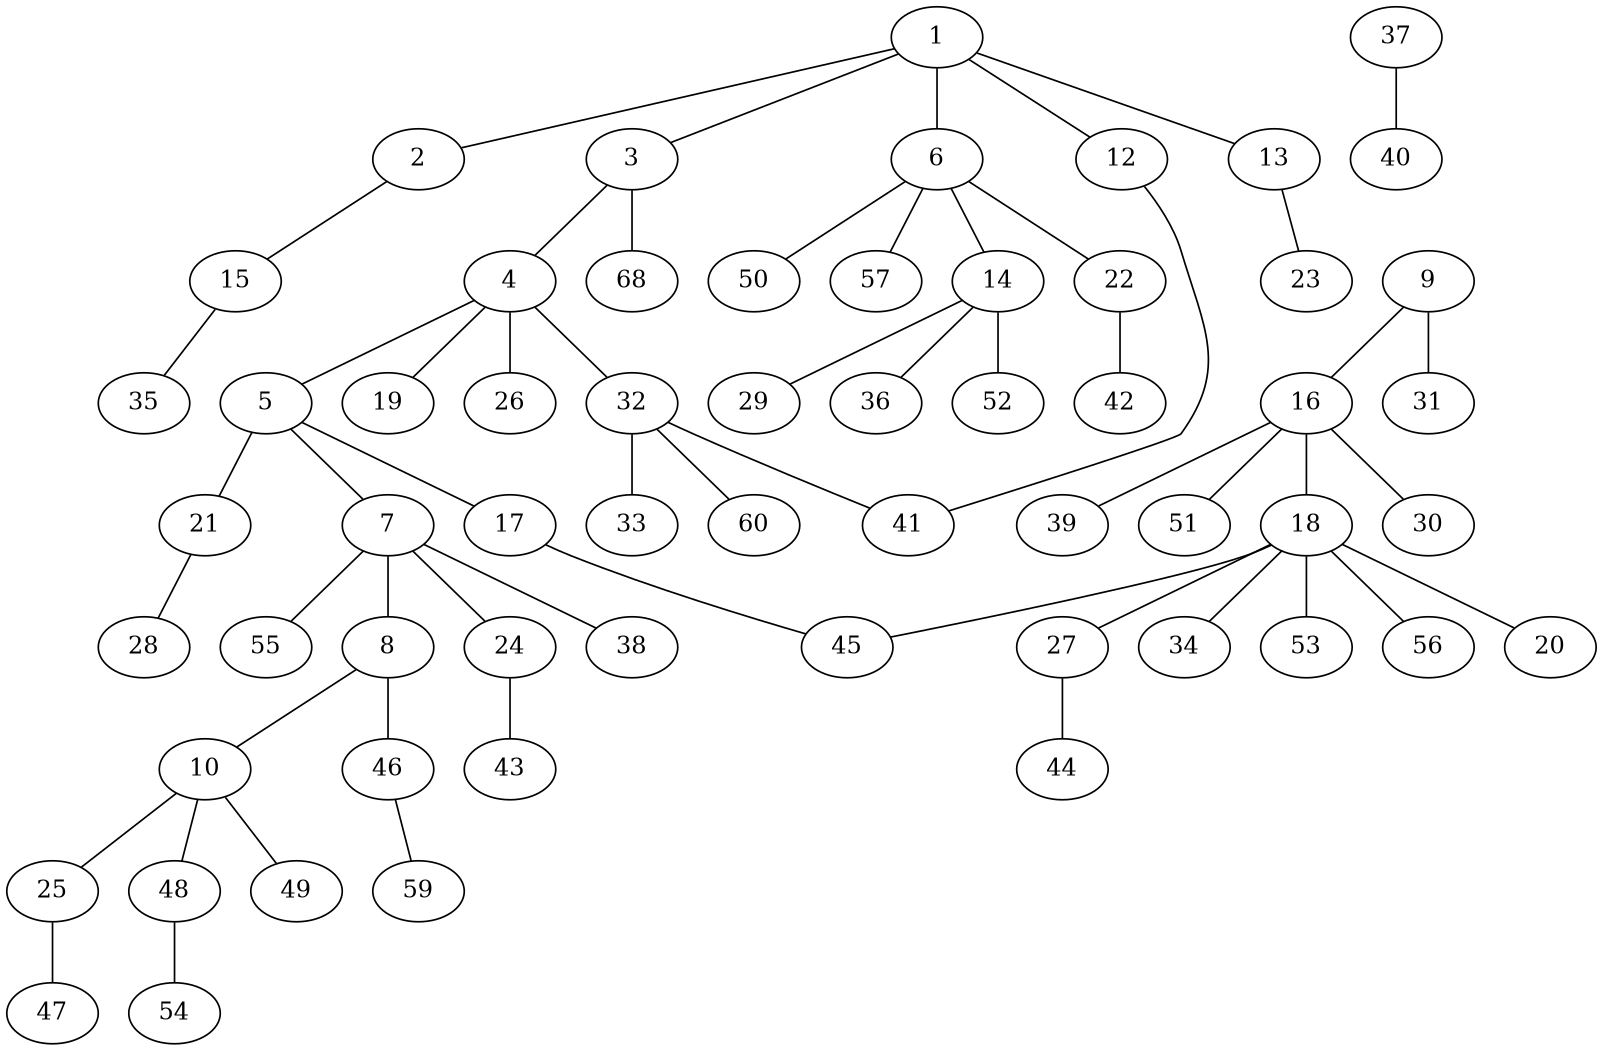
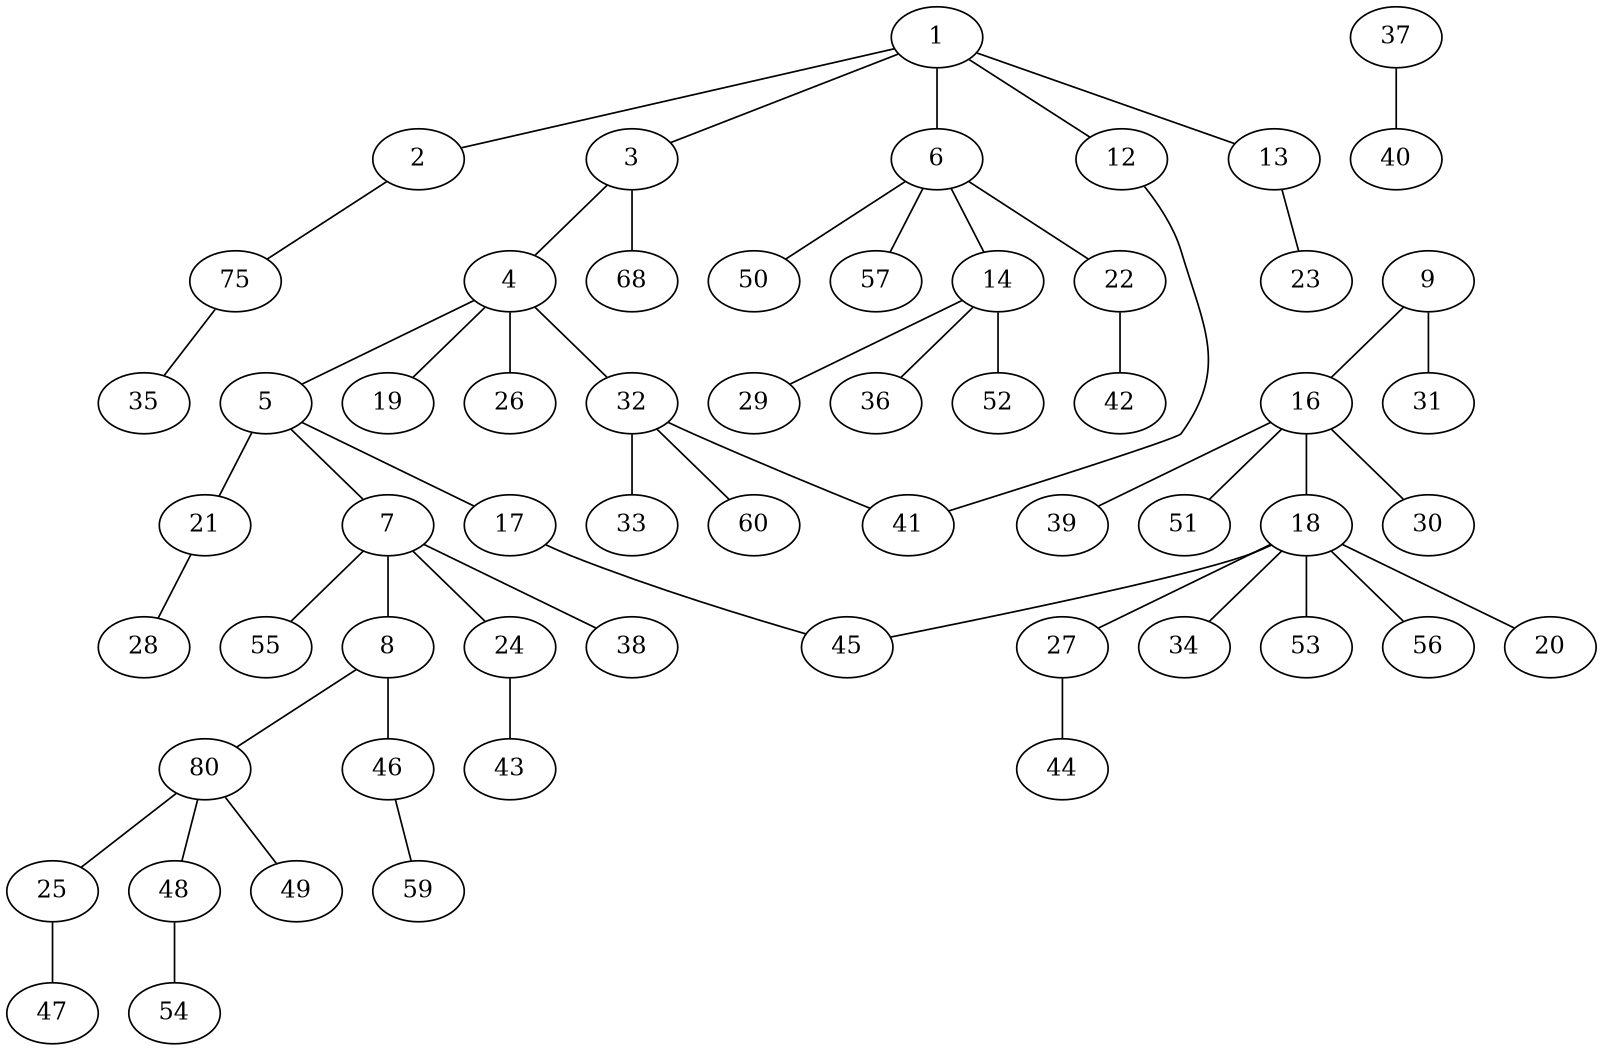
(236, 281) -> (236, 281)
(205, 769) -> (205, 769)
